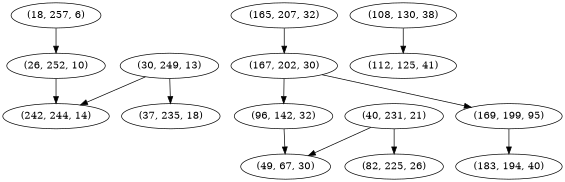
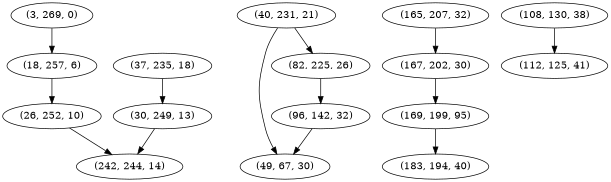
none -> (52, 15)
(170, 88) -> (163, 88)
(284, 88) -> (321, 88)
